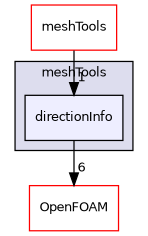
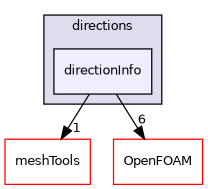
(74, 69) -> (78, 112)
(74, 73) -> (103, 27)
